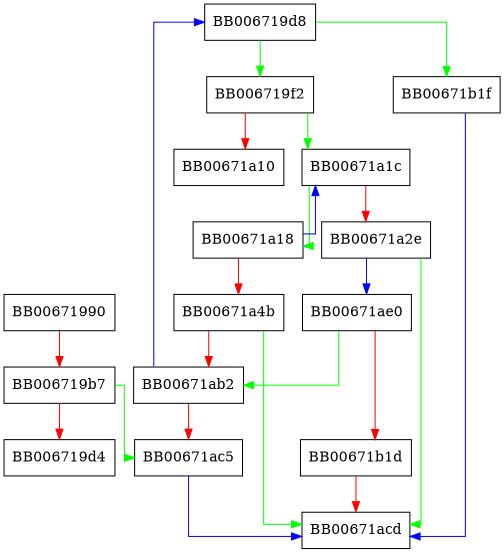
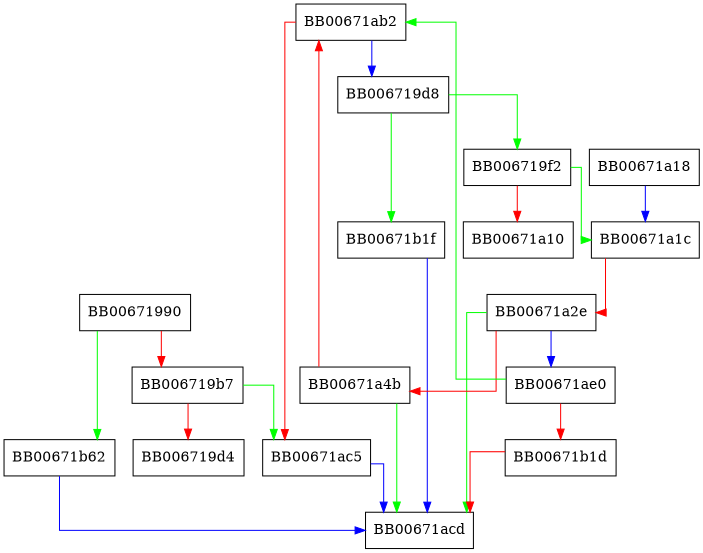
(309, 216) -> none
(238, 271) -> (488, 391)
none -> (59, 458)
